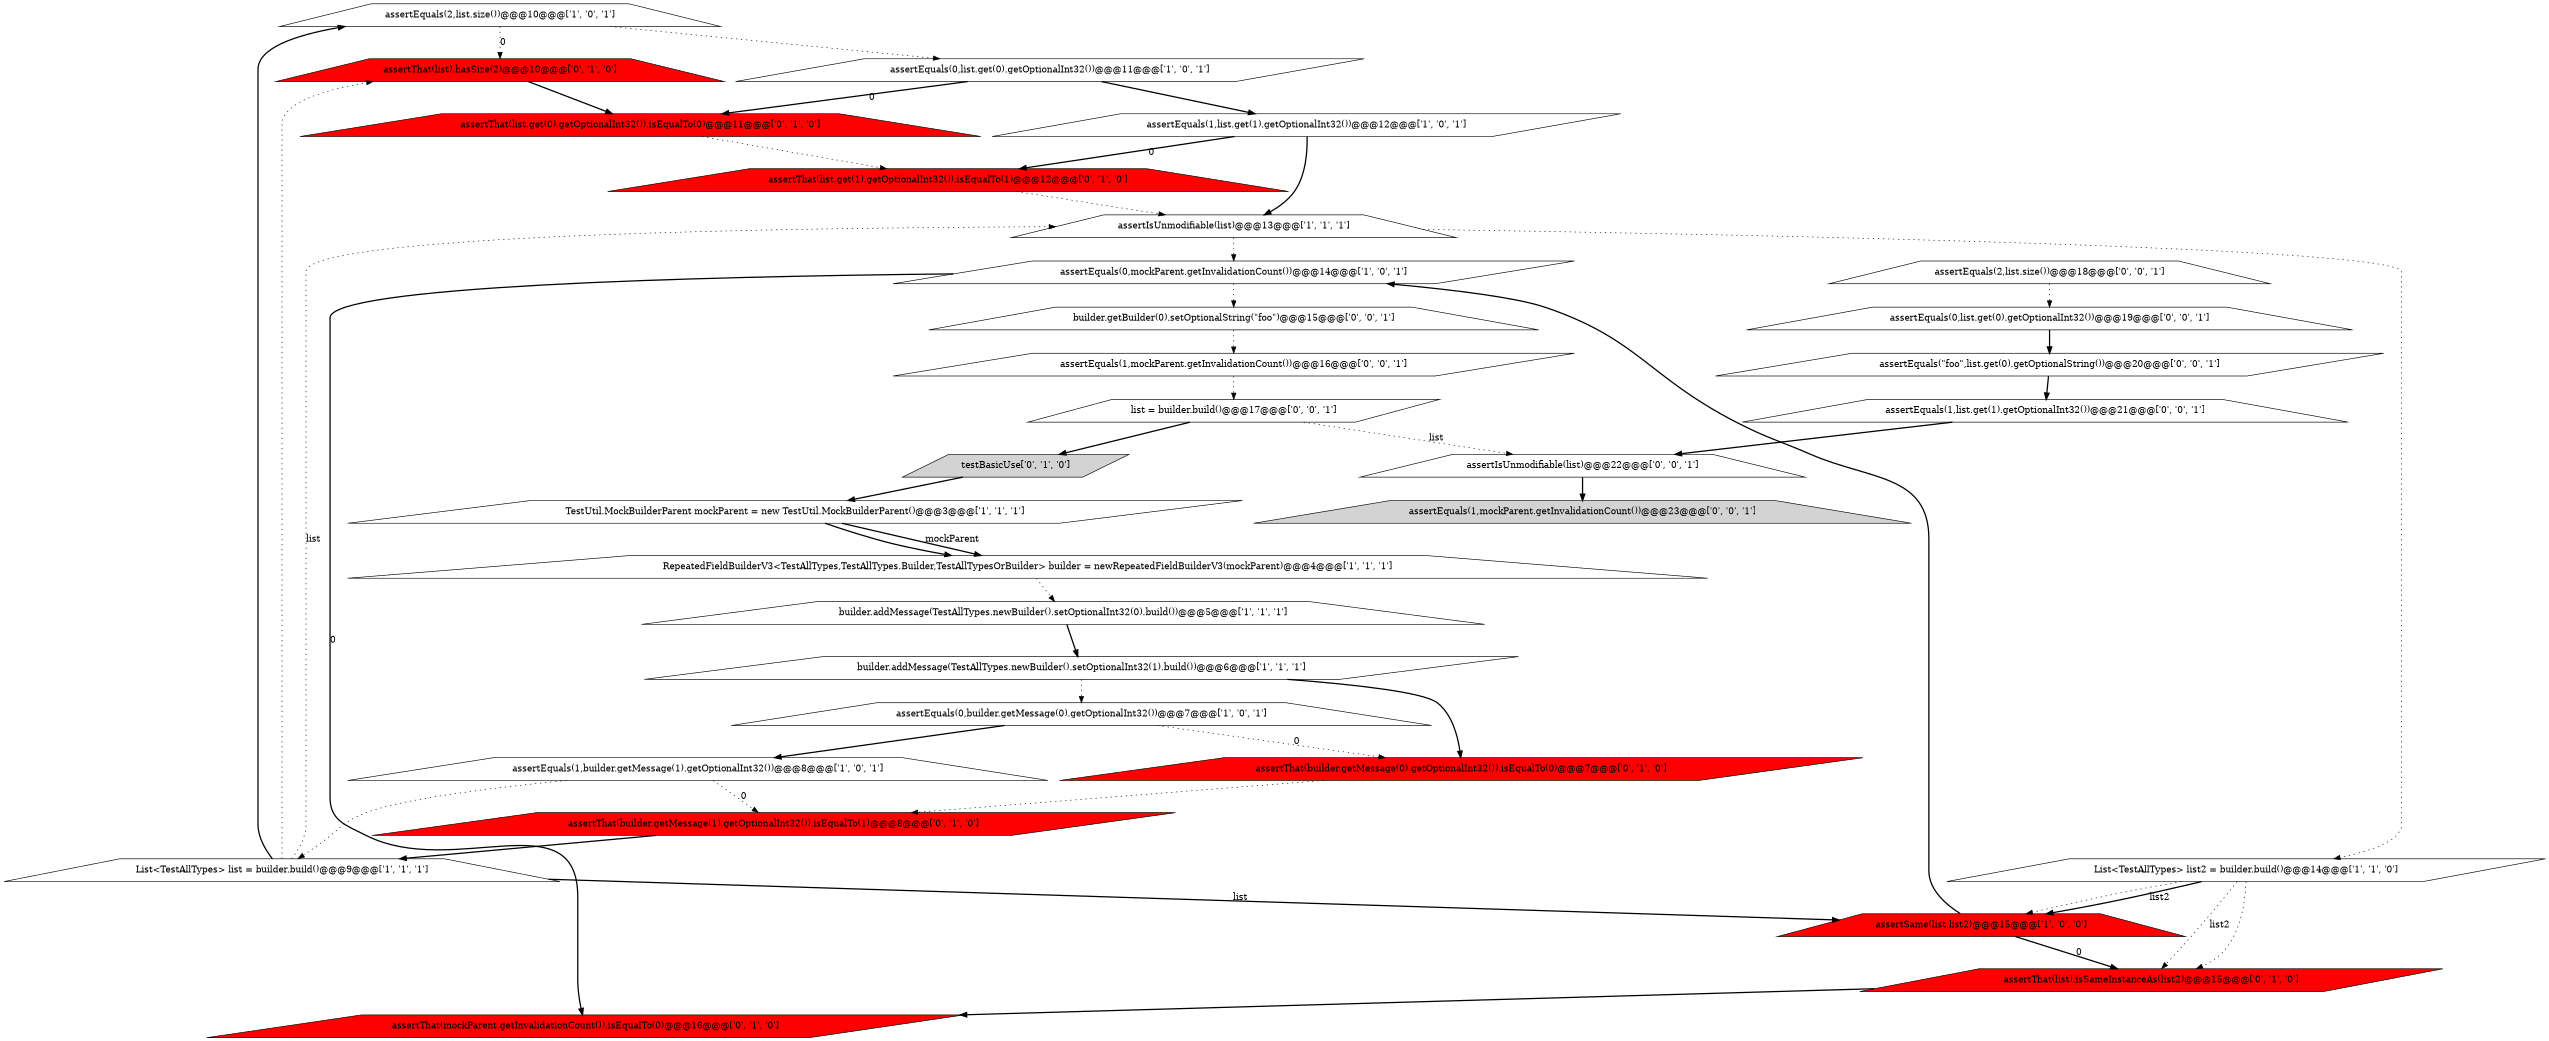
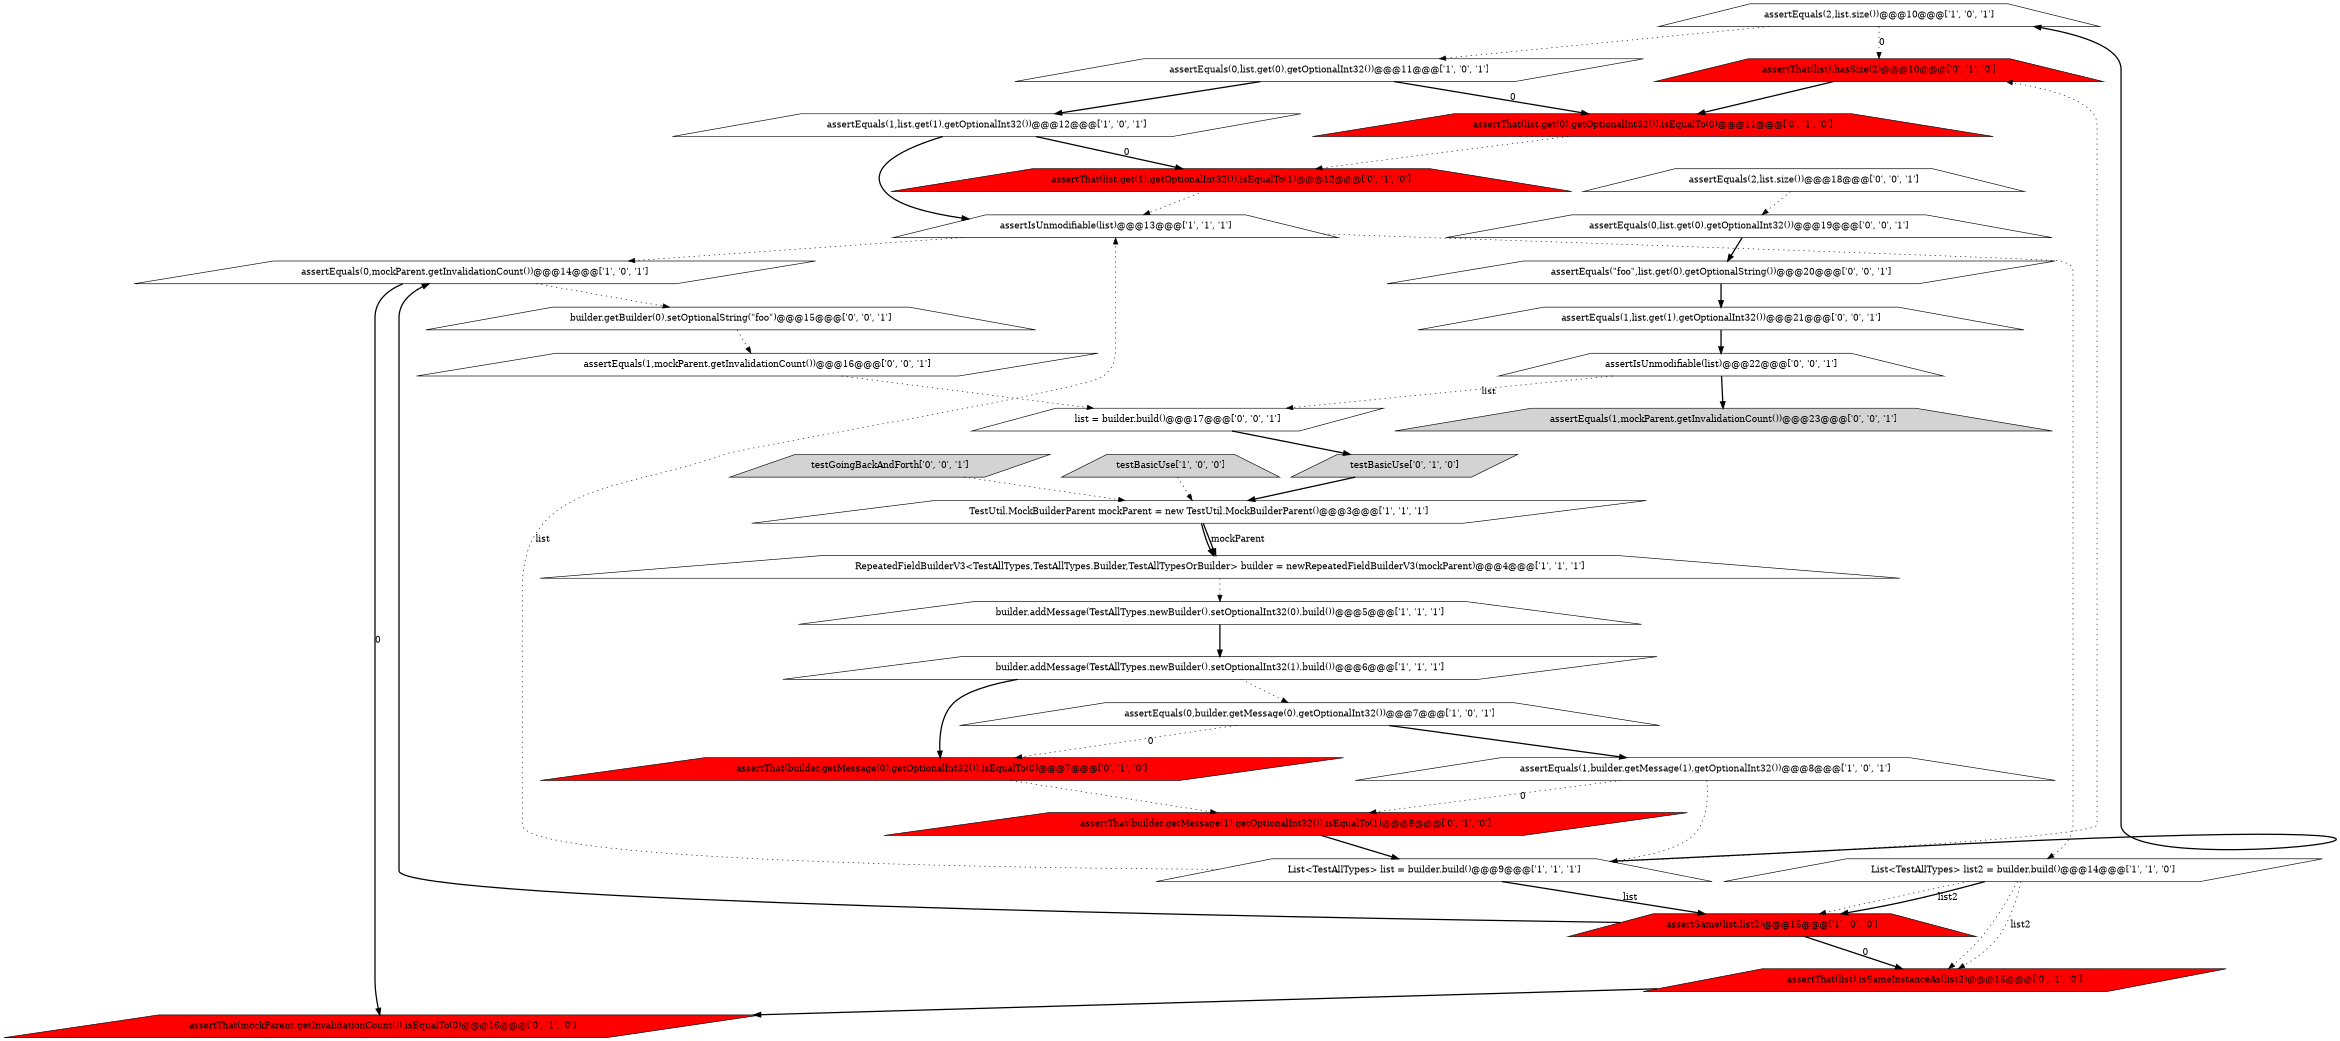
(1405, 438) -> (1453, 392)
none -> (890, 466)
none -> (1171, 466)
